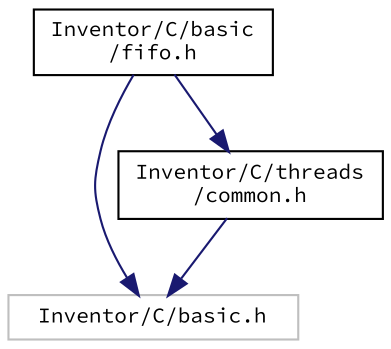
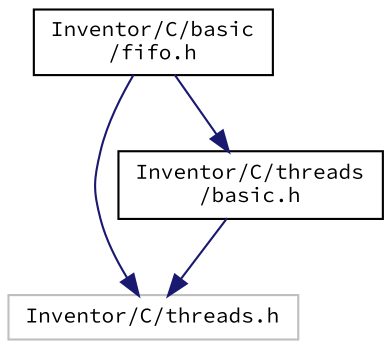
(251, 185) -> (251, 185)
(153, 317) -> (153, 317)
